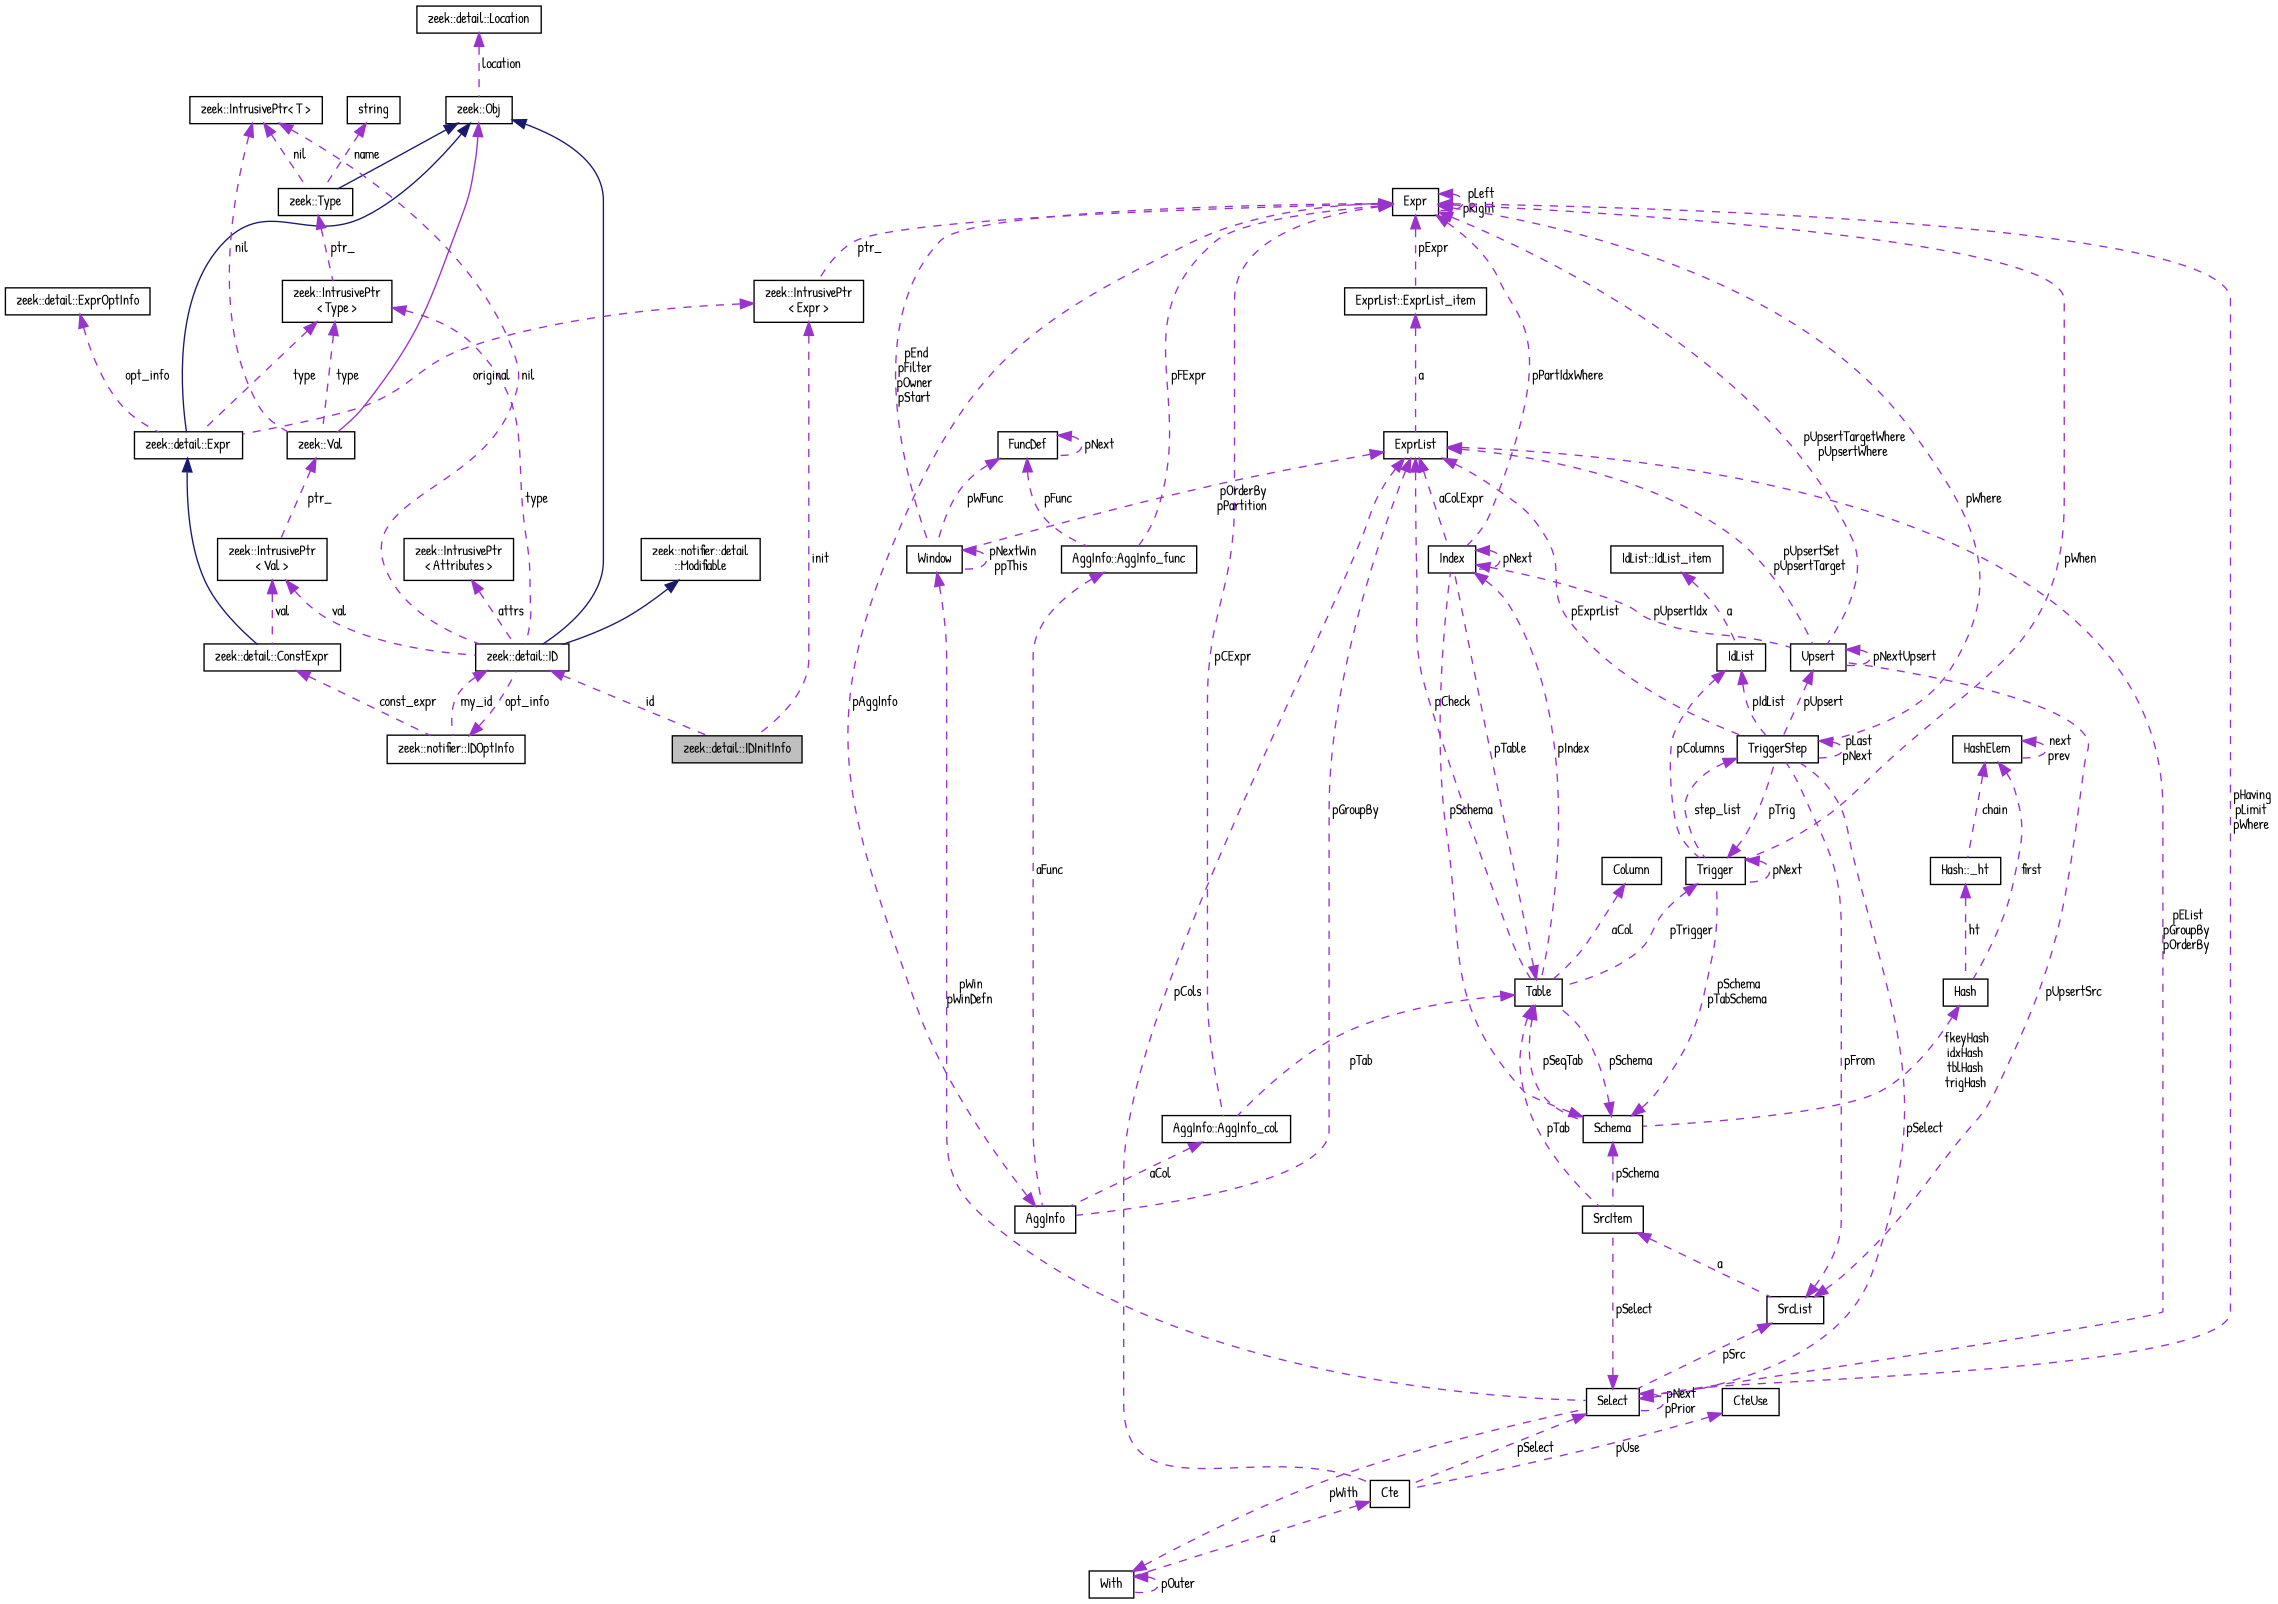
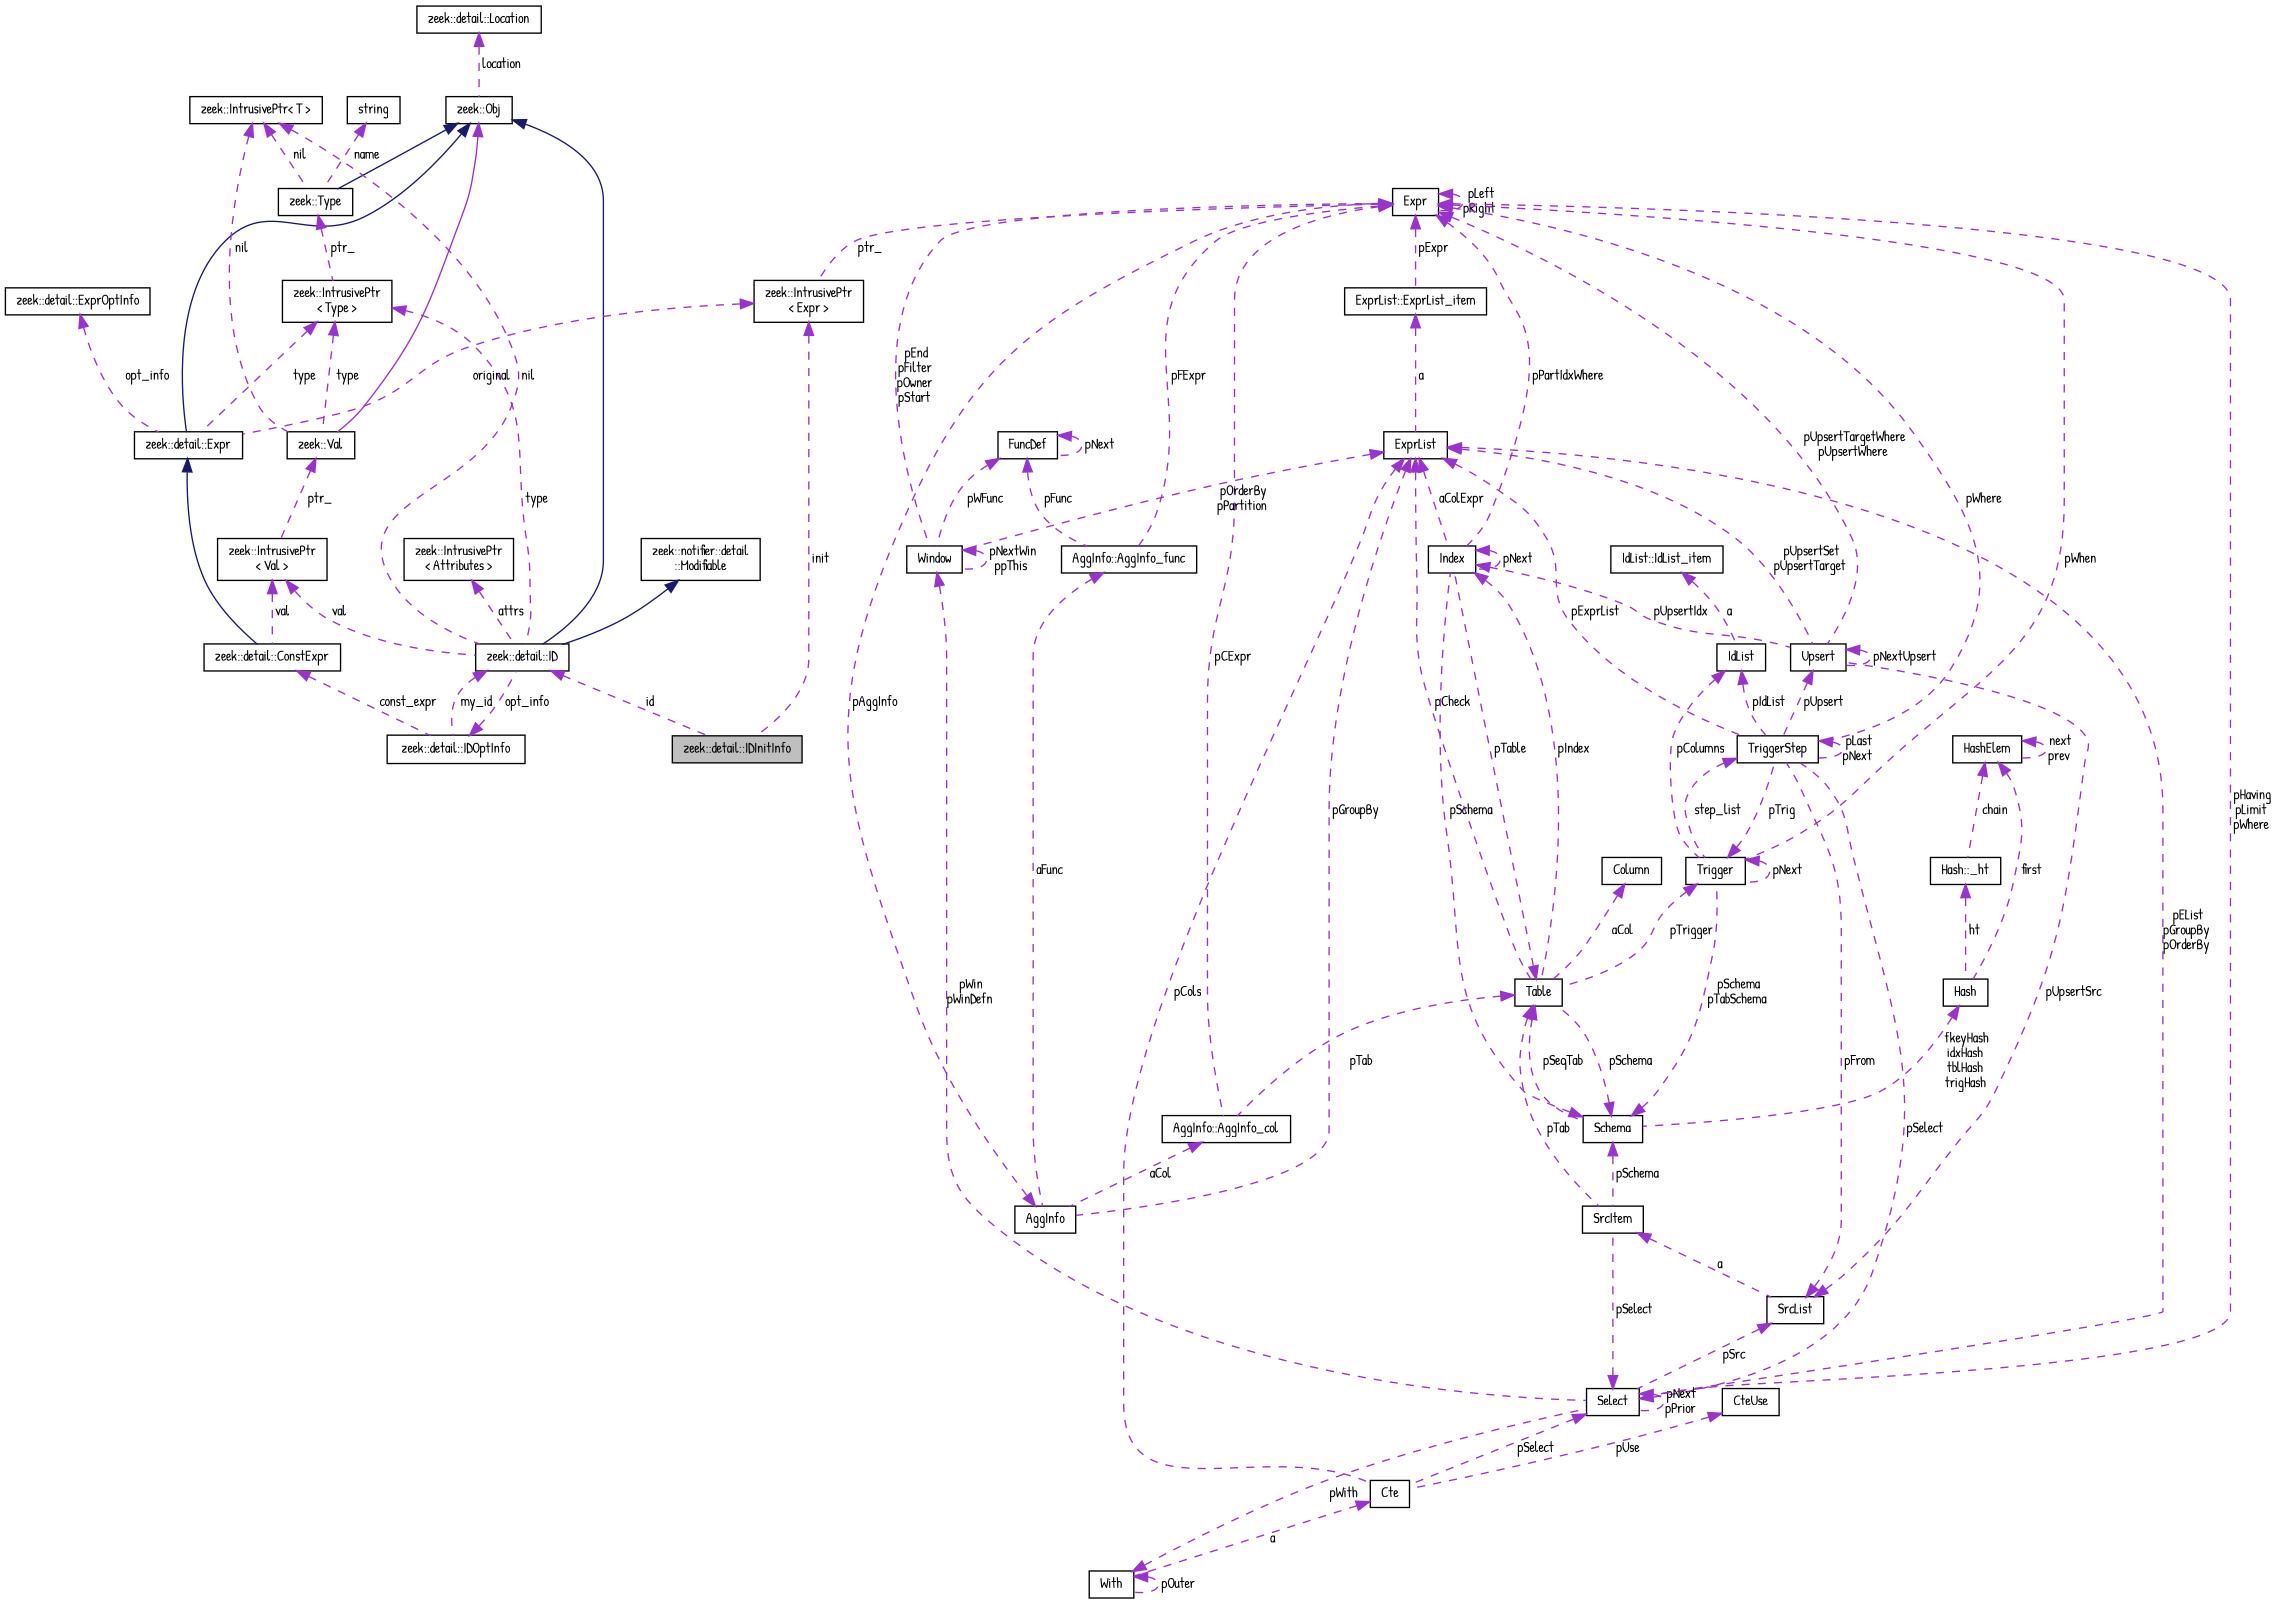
(456, 749) -> (456, 749)
